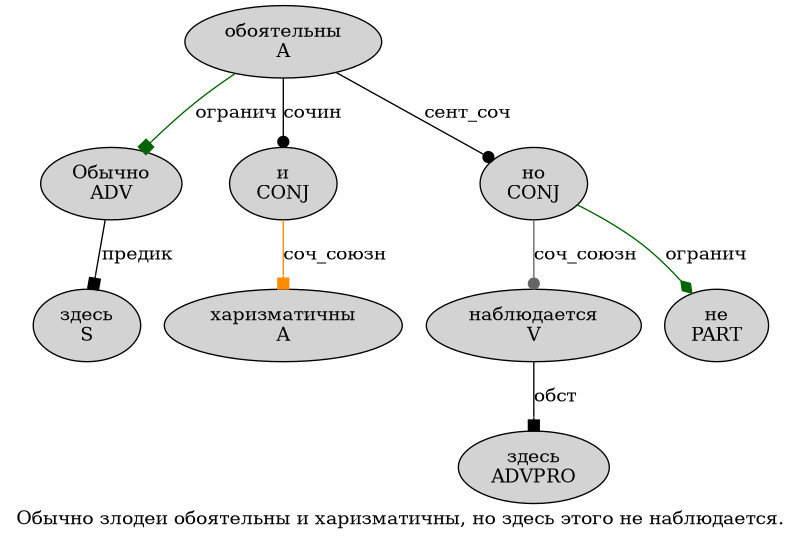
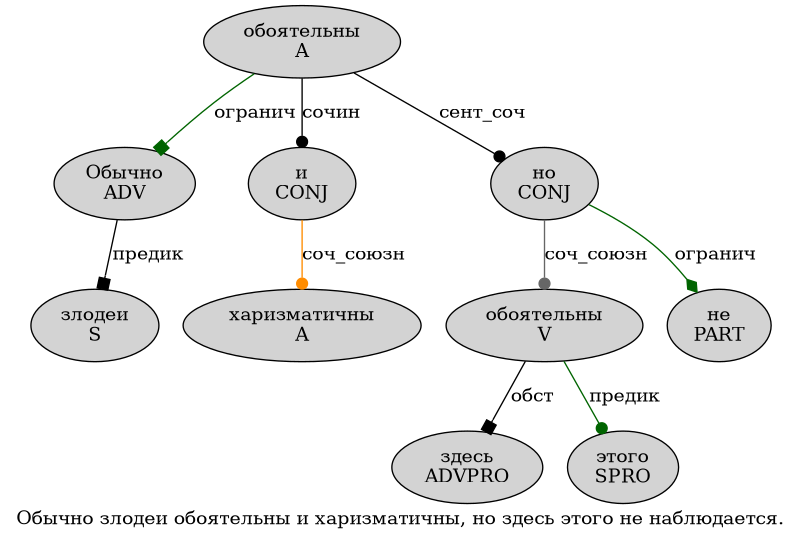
(283, 248) -> (302, 249)
(87, 325) -> (95, 325)
(534, 325) -> (545, 325)
none -> (623, 467)
